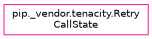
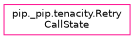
(76, 20) -> (67, 20)
